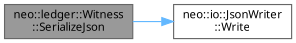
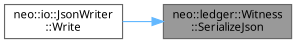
(147, 22) -> (137, 22)
